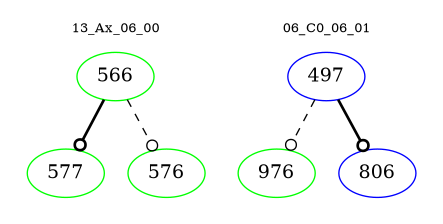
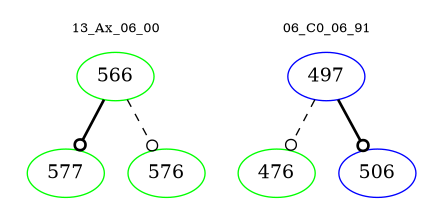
(327, 29) -> (327, 29)
(277, 173) -> (277, 173)
(377, 173) -> (377, 173)
